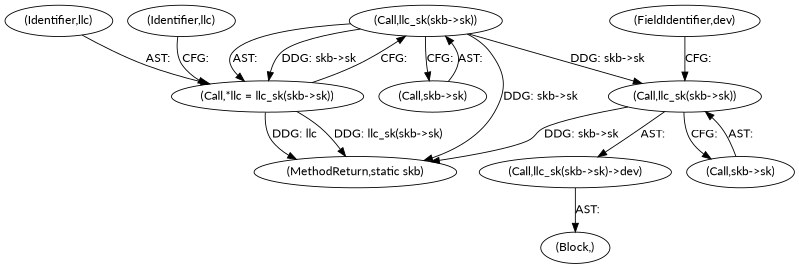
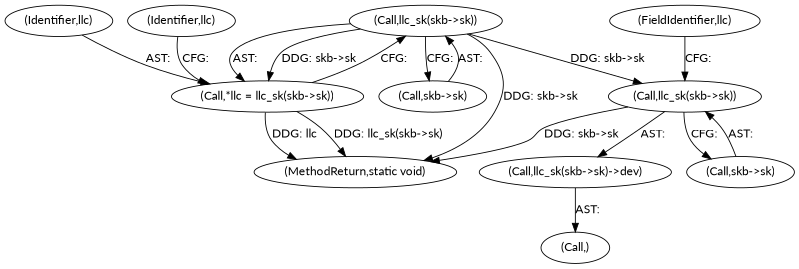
(685, 21) -> (685, 21)
(355, 172) -> (355, 172)
(575, 248) -> (575, 248)
